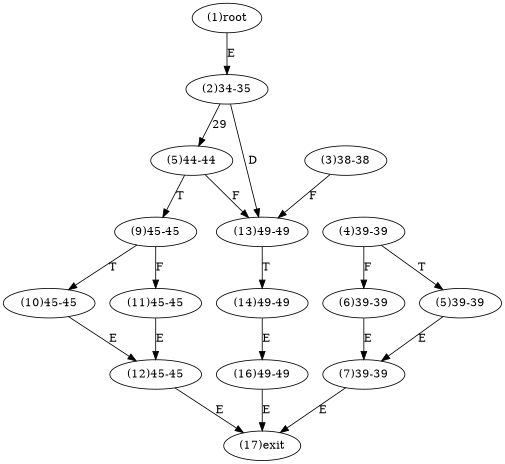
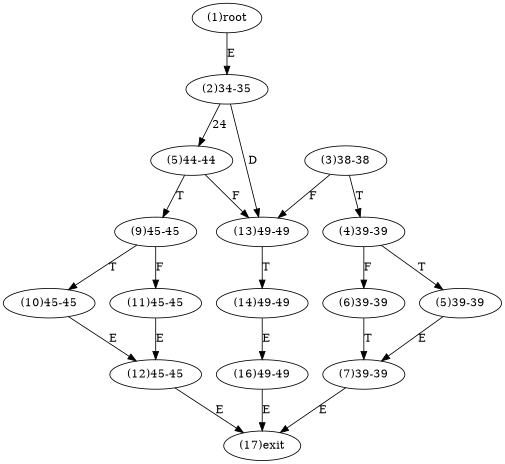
(220, 125) -> (220, 125)
none -> (354, 192)
(368, 339) -> (368, 339)
